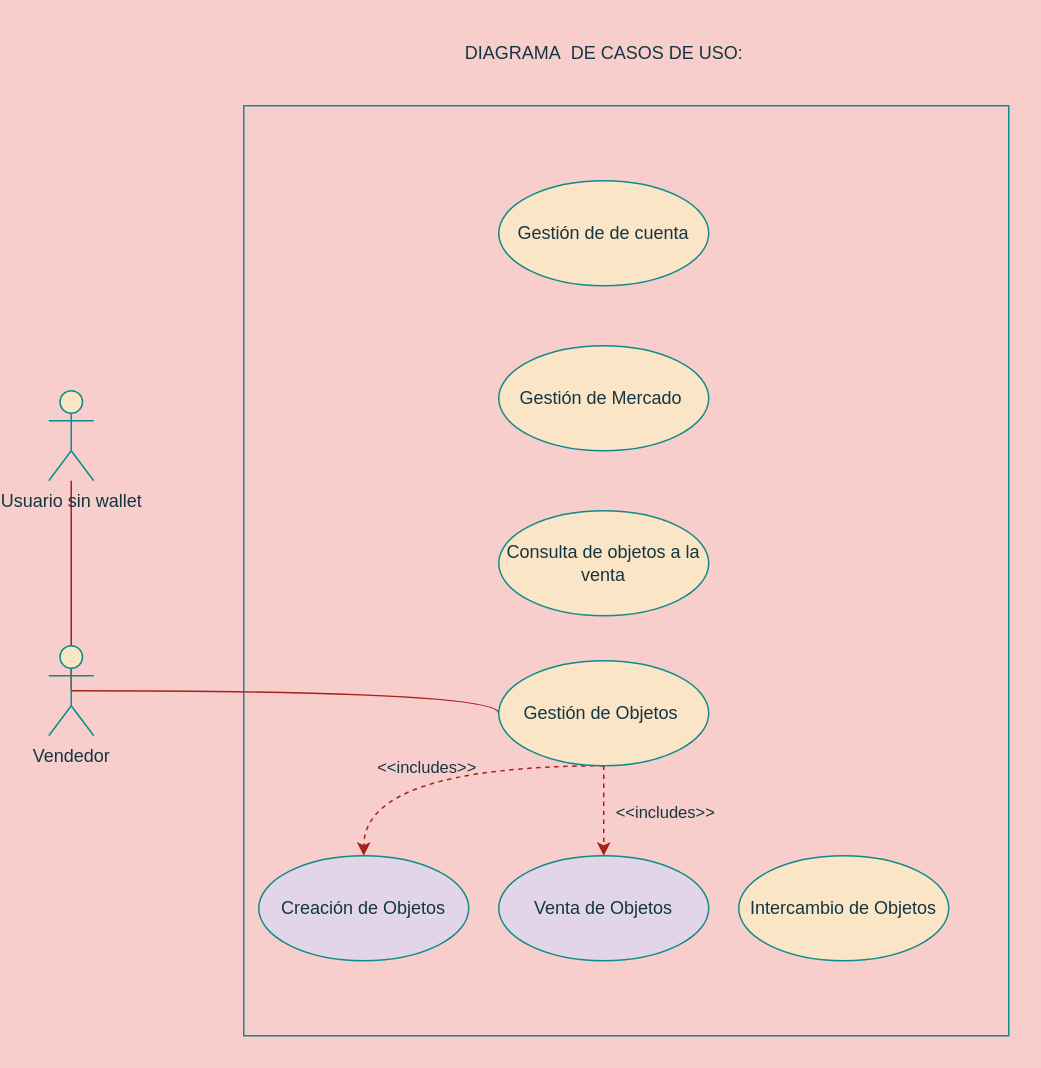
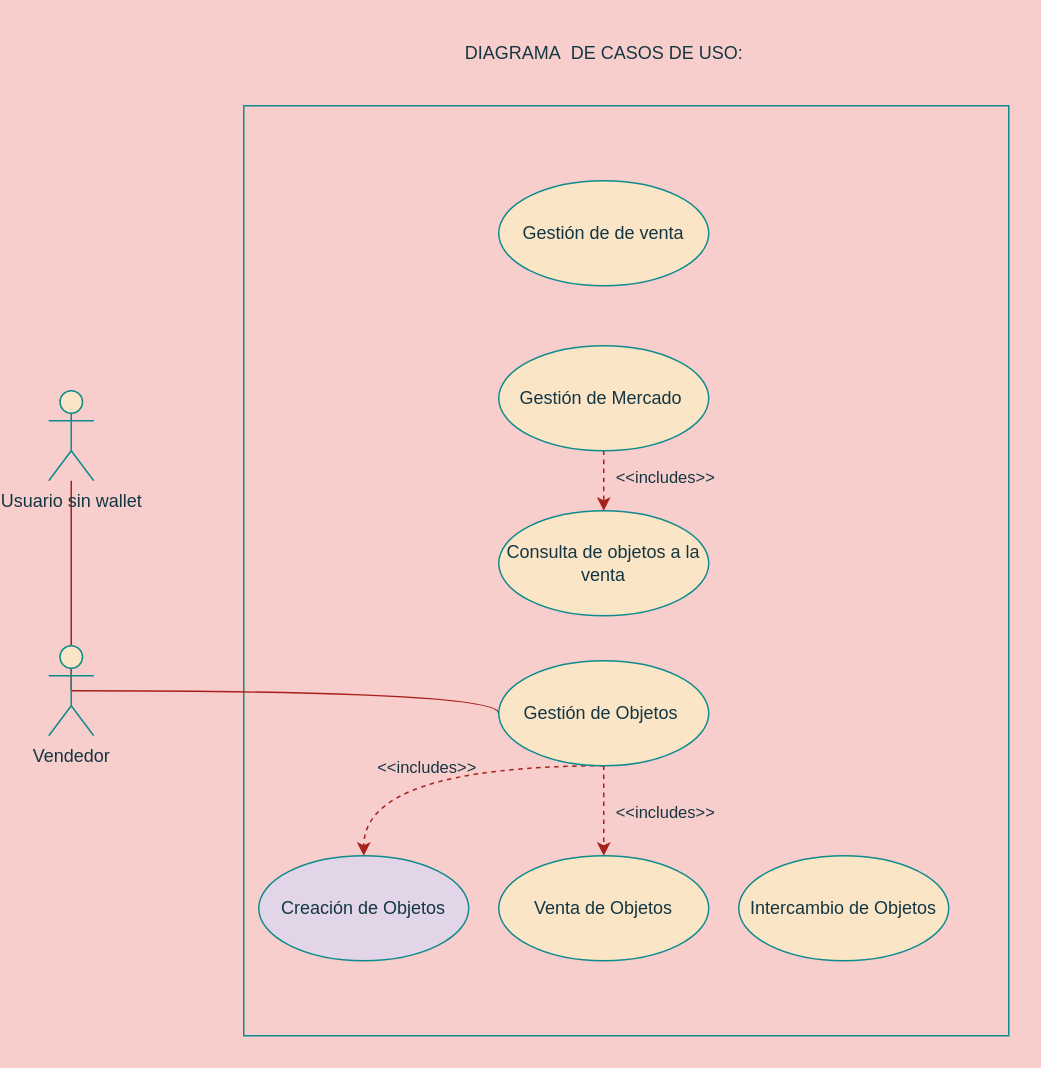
(604, 233) -> (604, 233)
none -> (604, 477)
(604, 908) -> (604, 908)
